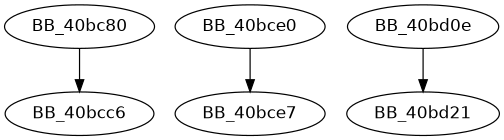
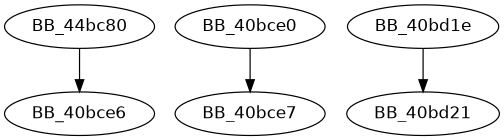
(80, 27) -> (80, 27)
(423, 27) -> (423, 27)
(80, 114) -> (80, 114)
